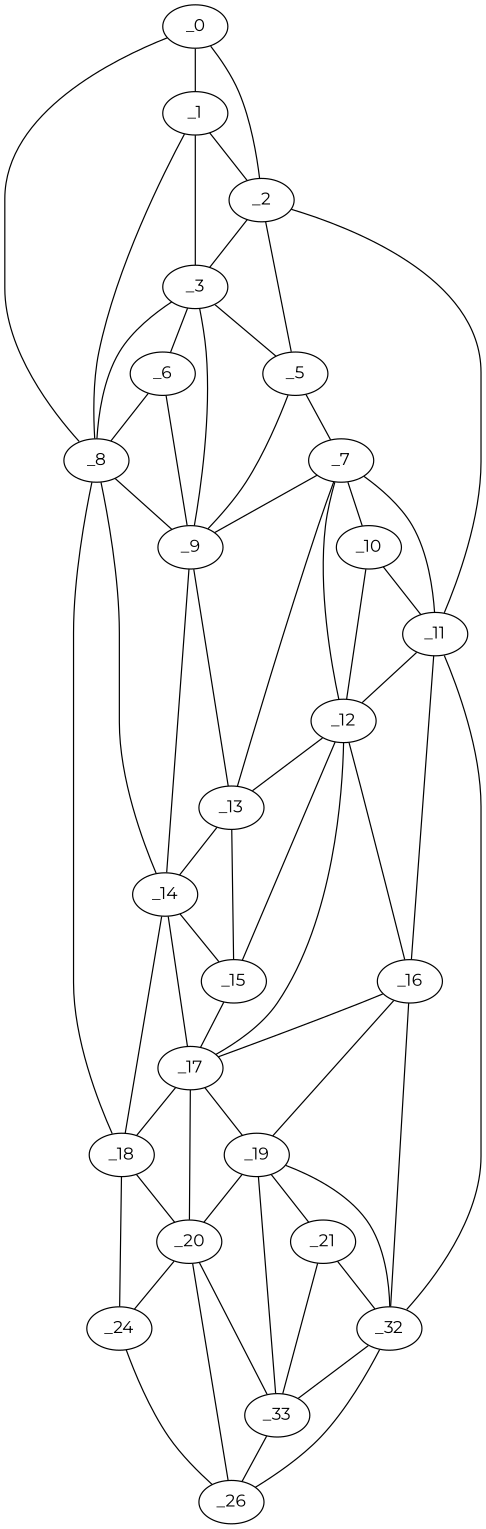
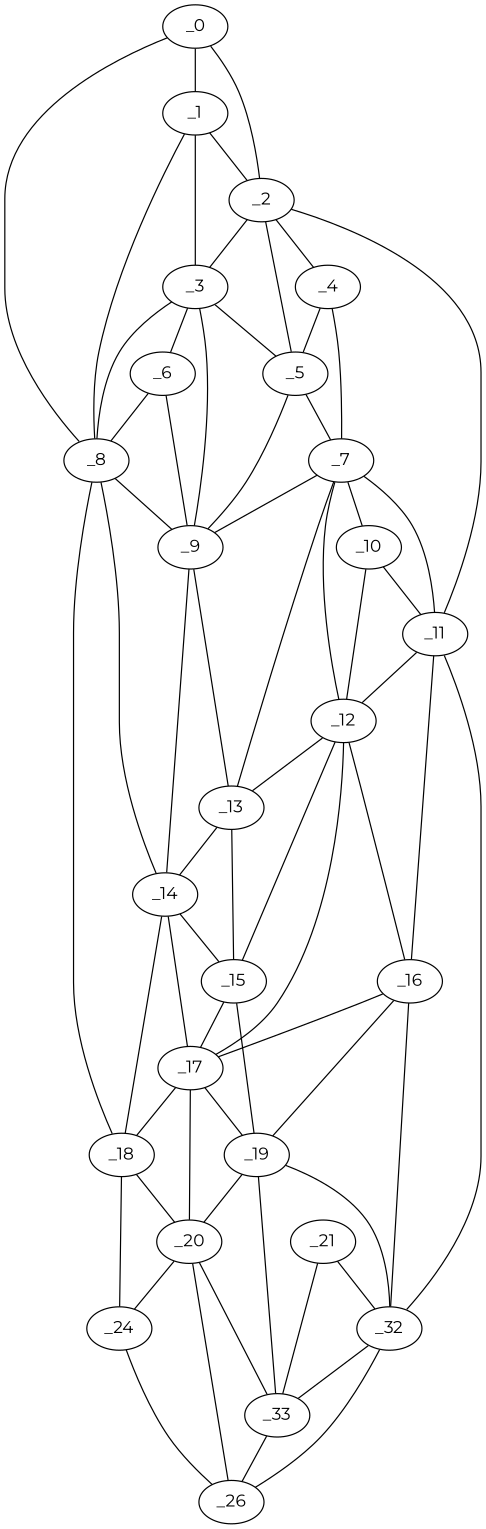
none -> (328, 287)
(290, 1198) -> (245, 1068)
